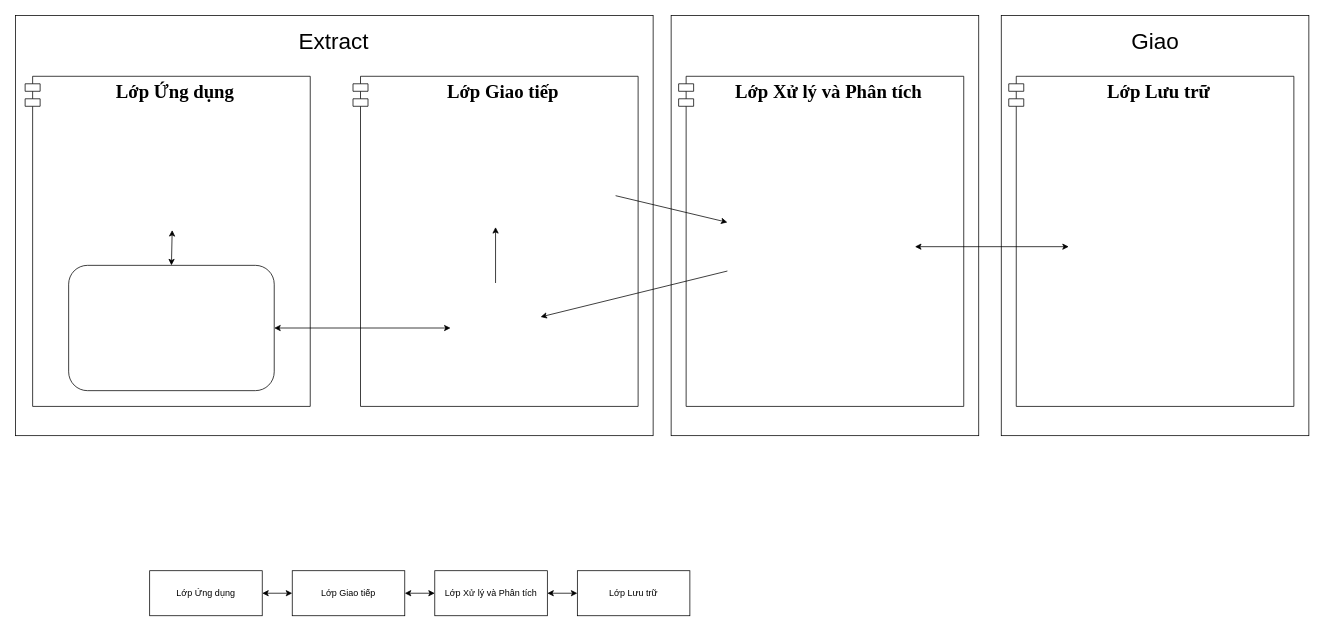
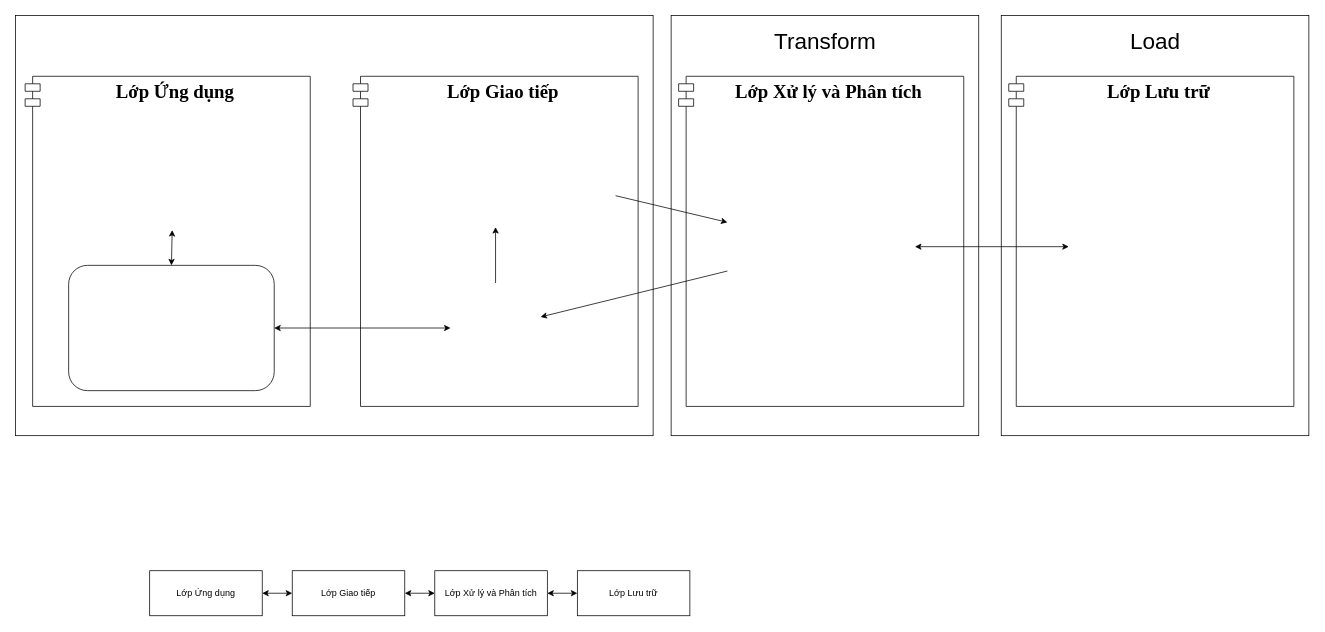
(333, 41) -> none
none -> (825, 41)
(1155, 41) -> (1155, 41)
